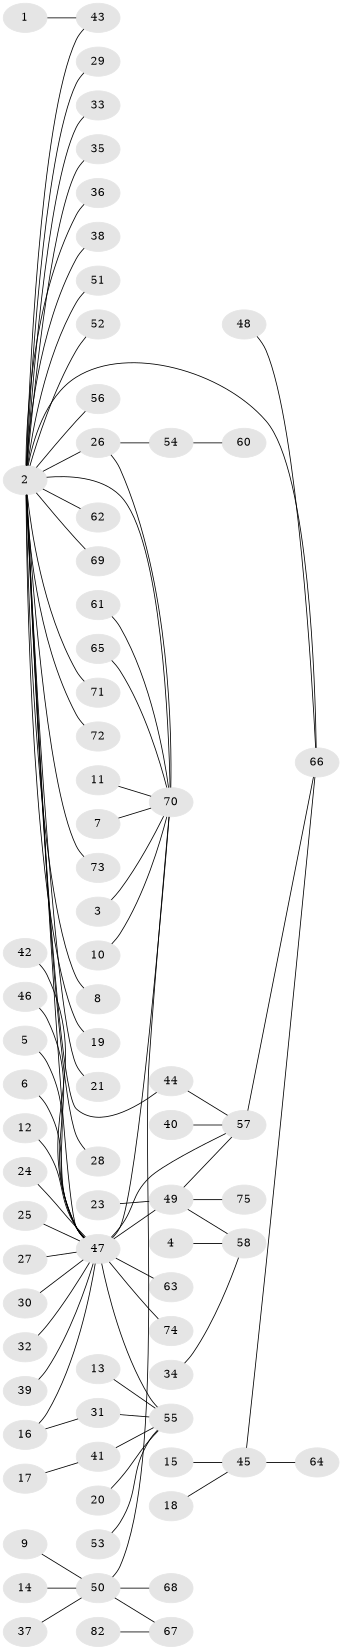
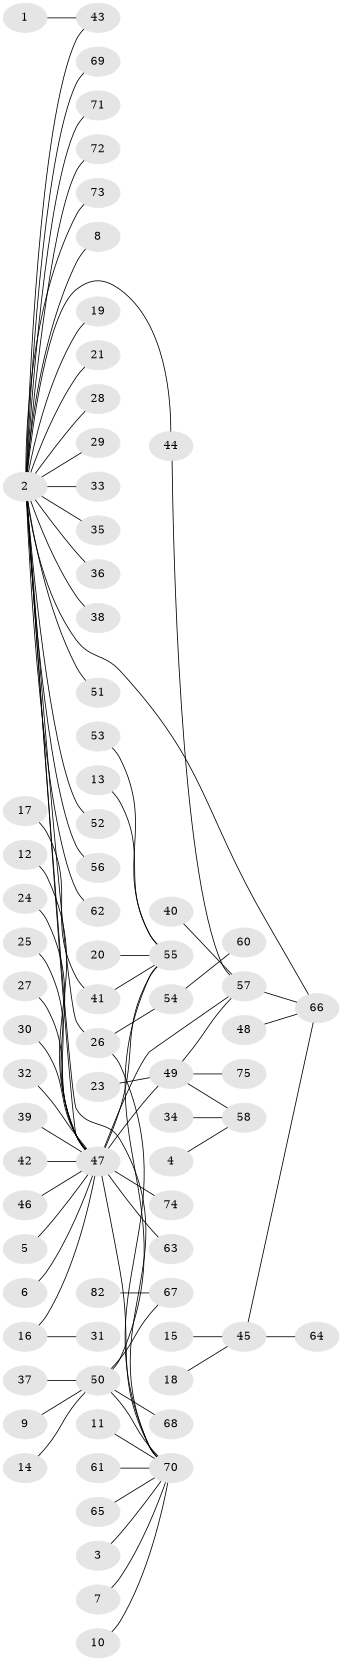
(135, 1416) -> (131, 1147)
